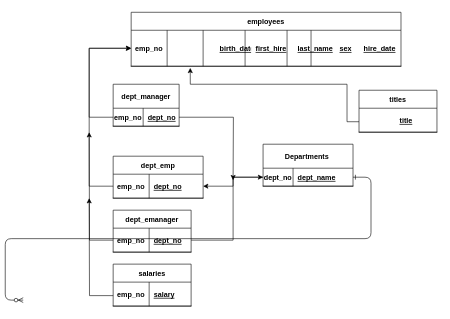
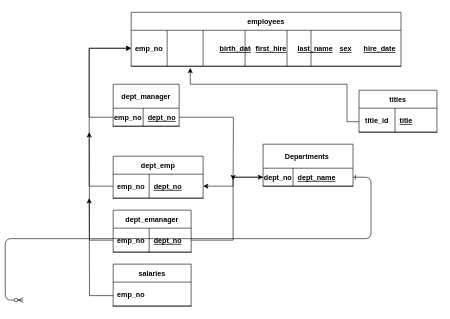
none -> (377, 120)
(170, 294) -> none
